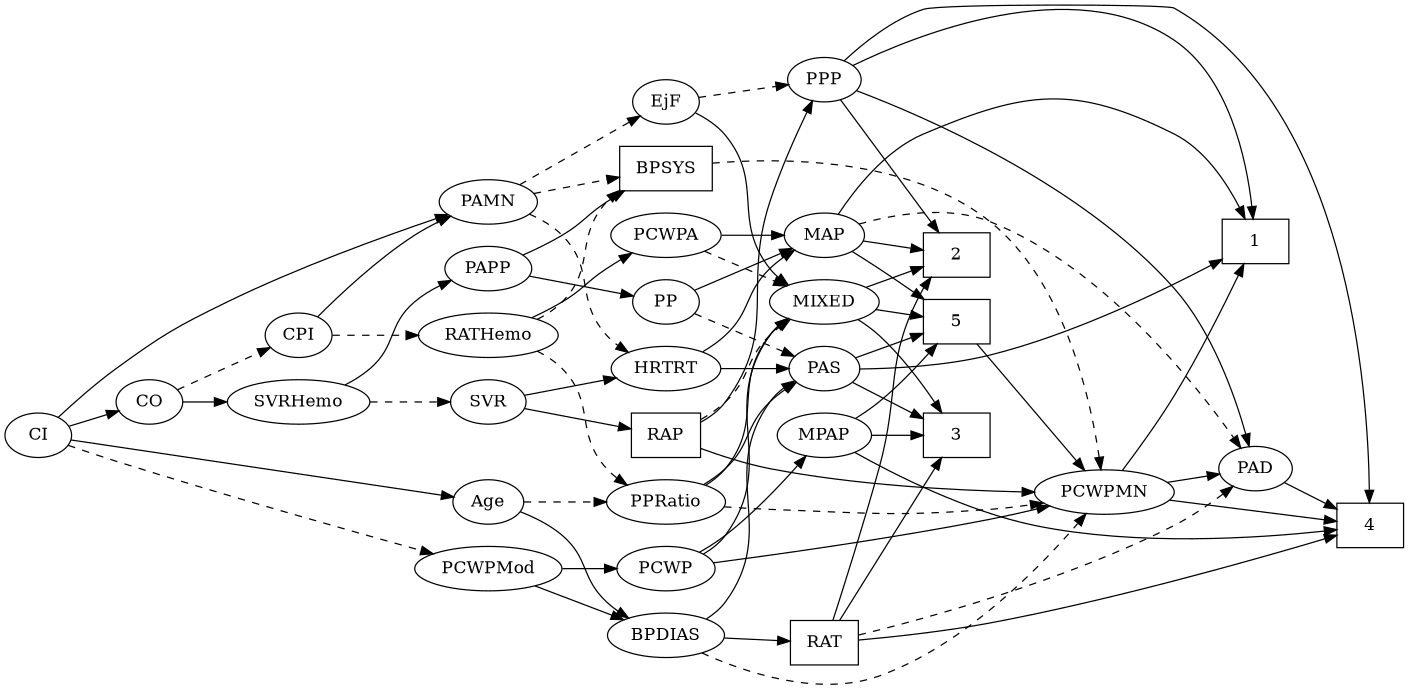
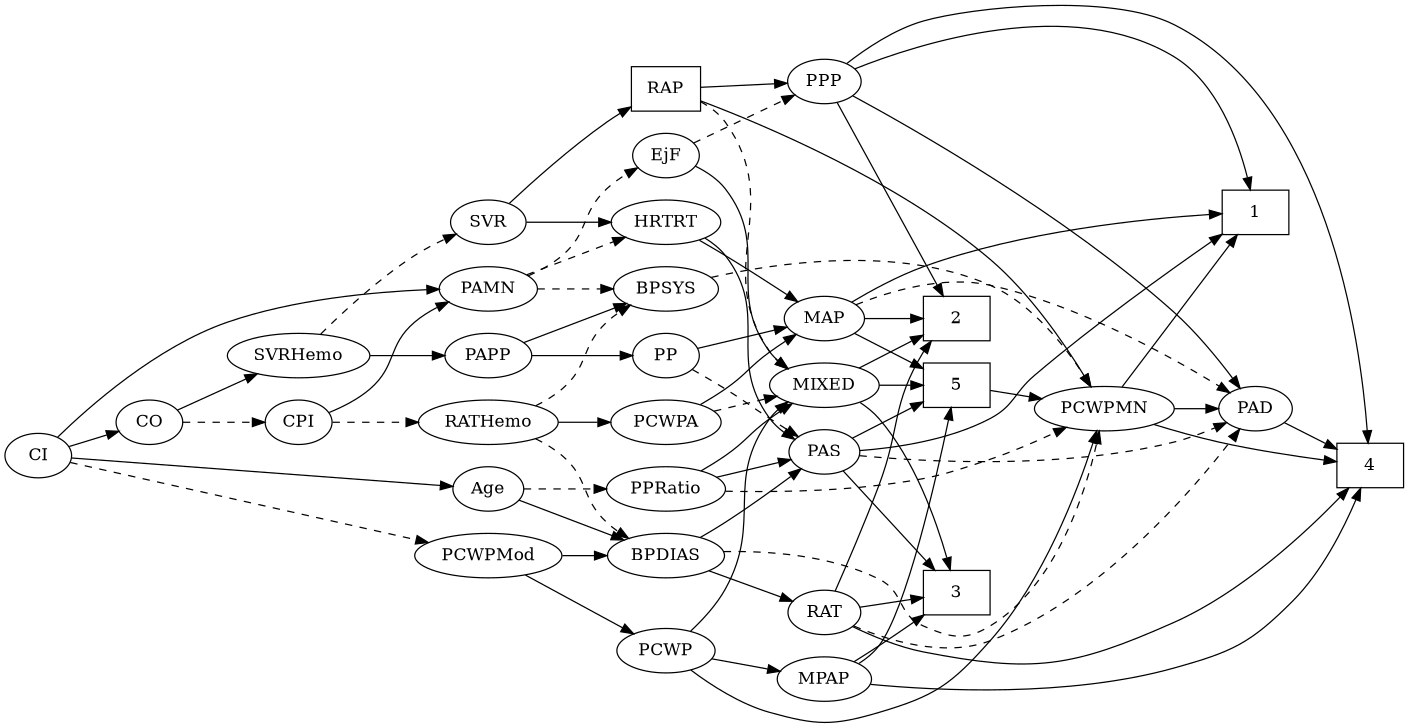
(666, 169) -> (666, 289)
(583, 410) -> (581, 481)
none -> (1039, 460)
(824, 643) -> (824, 612)
